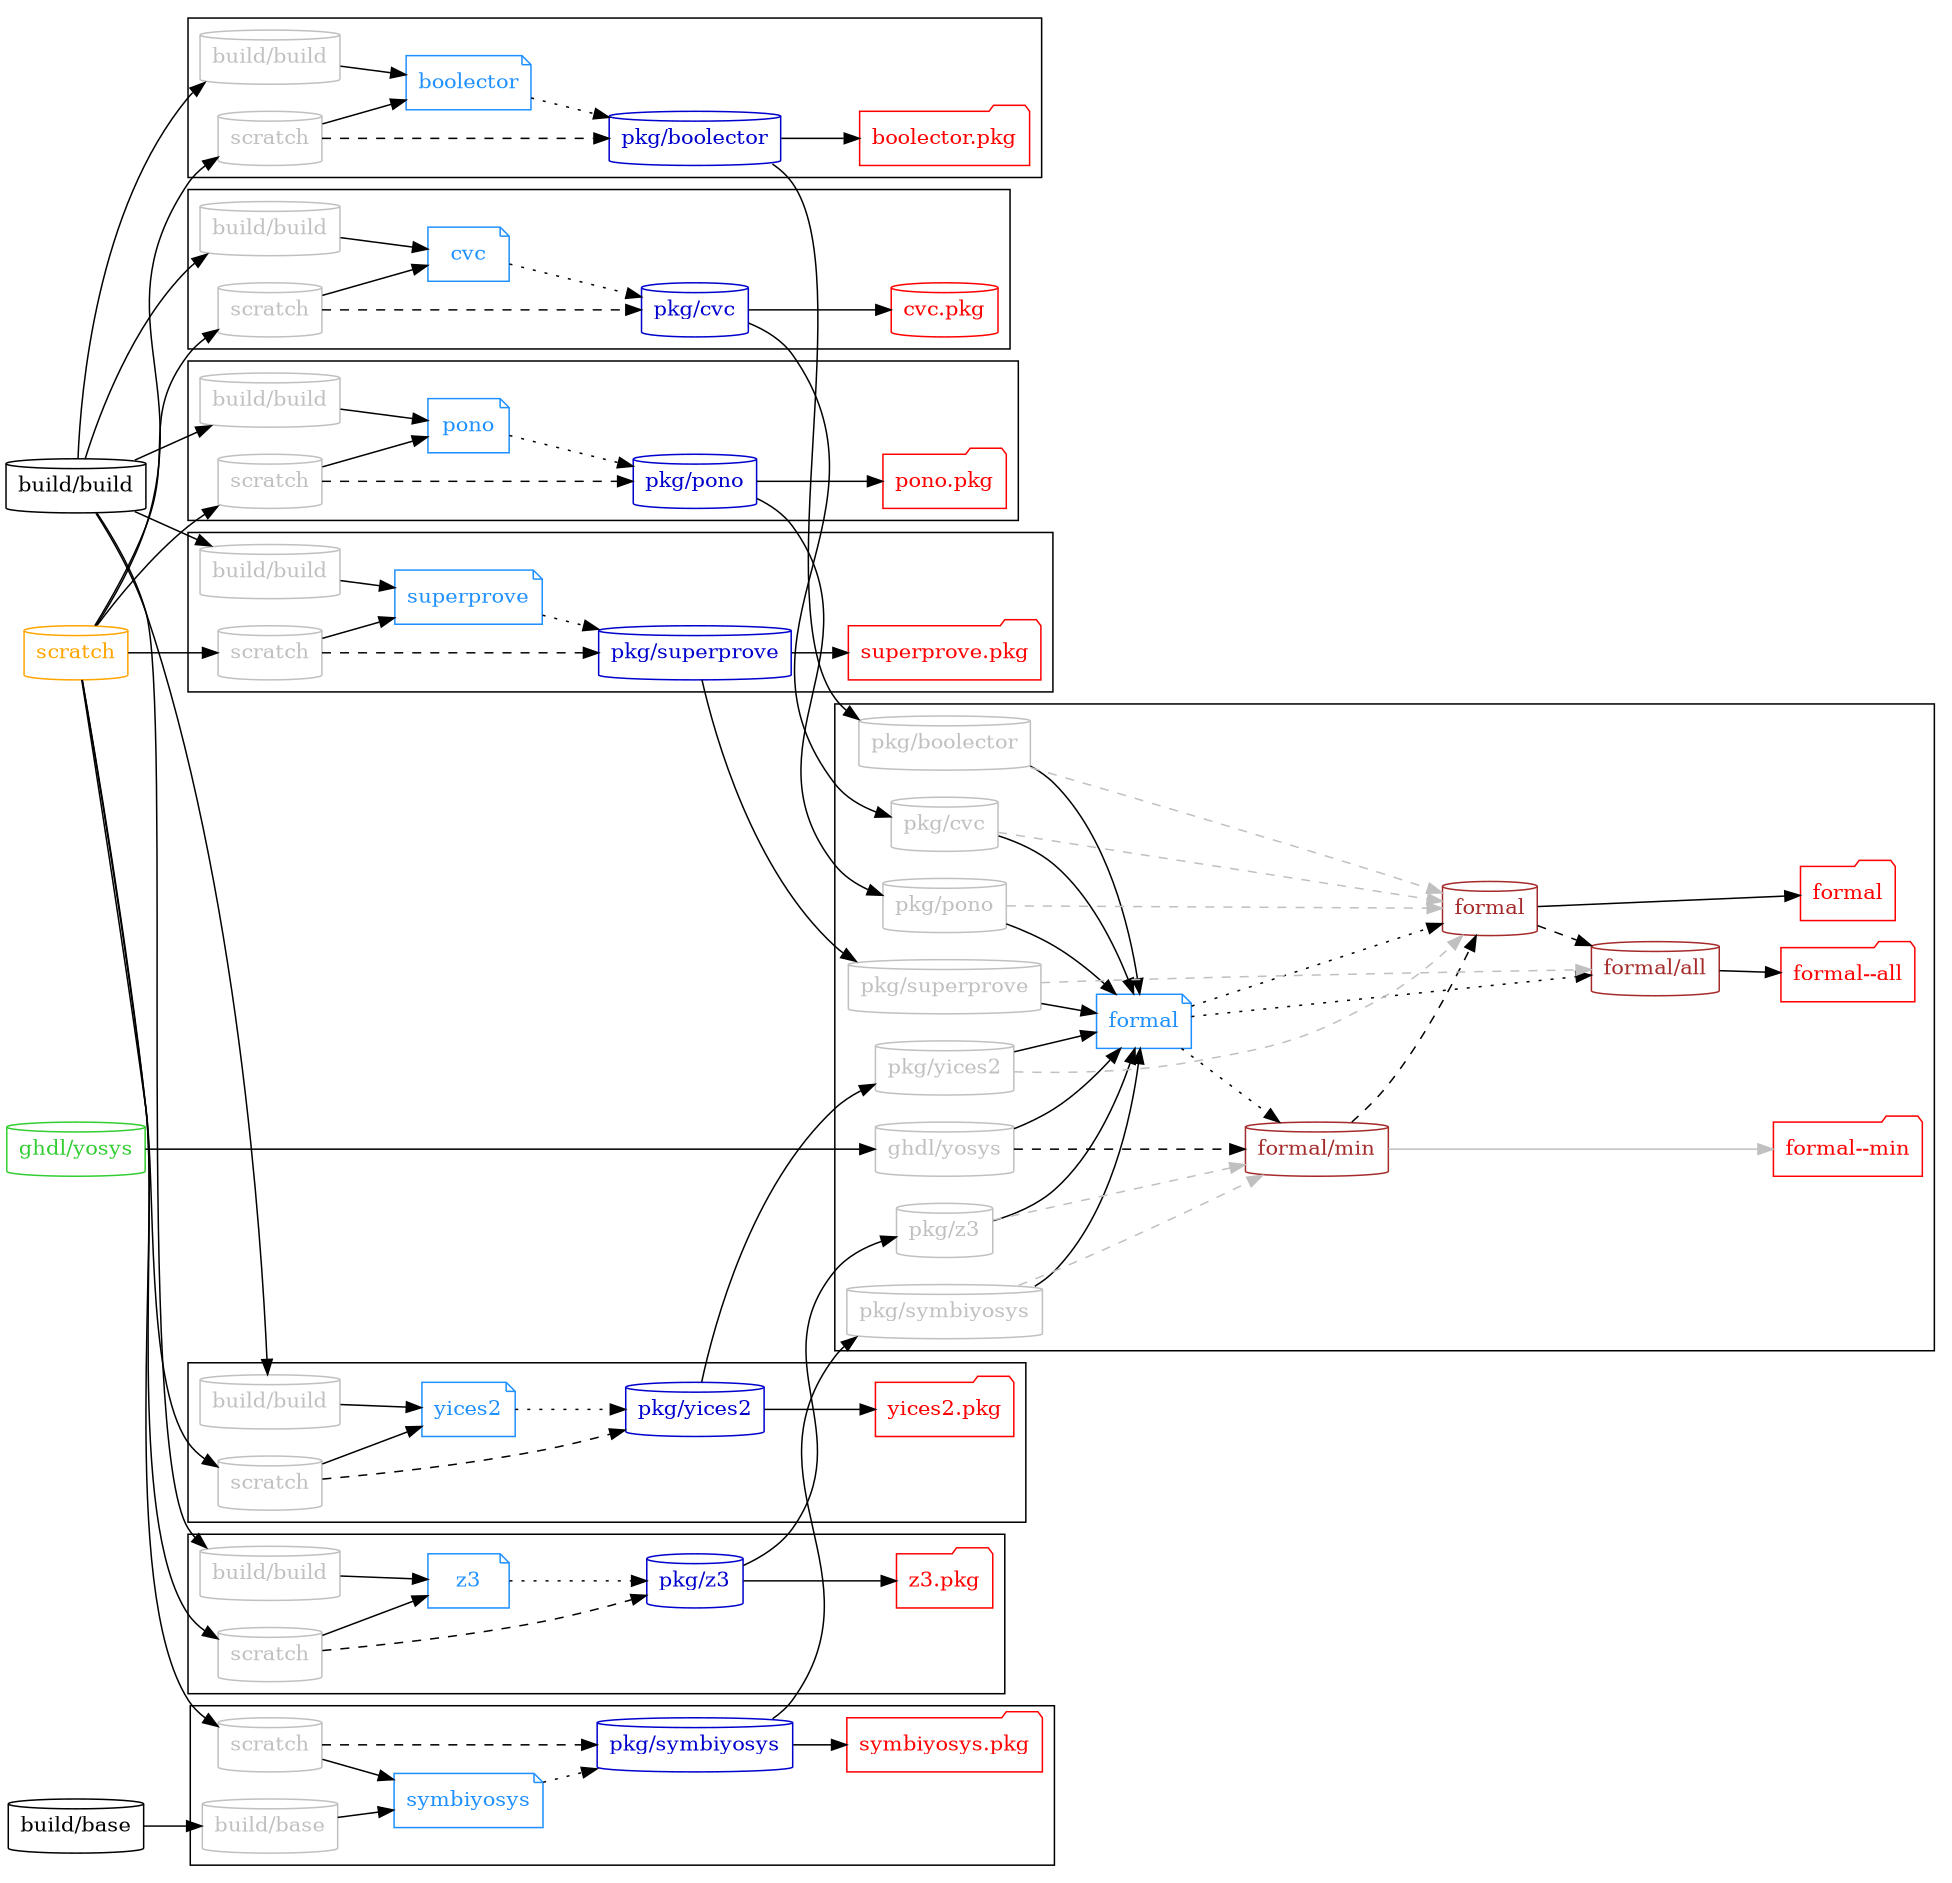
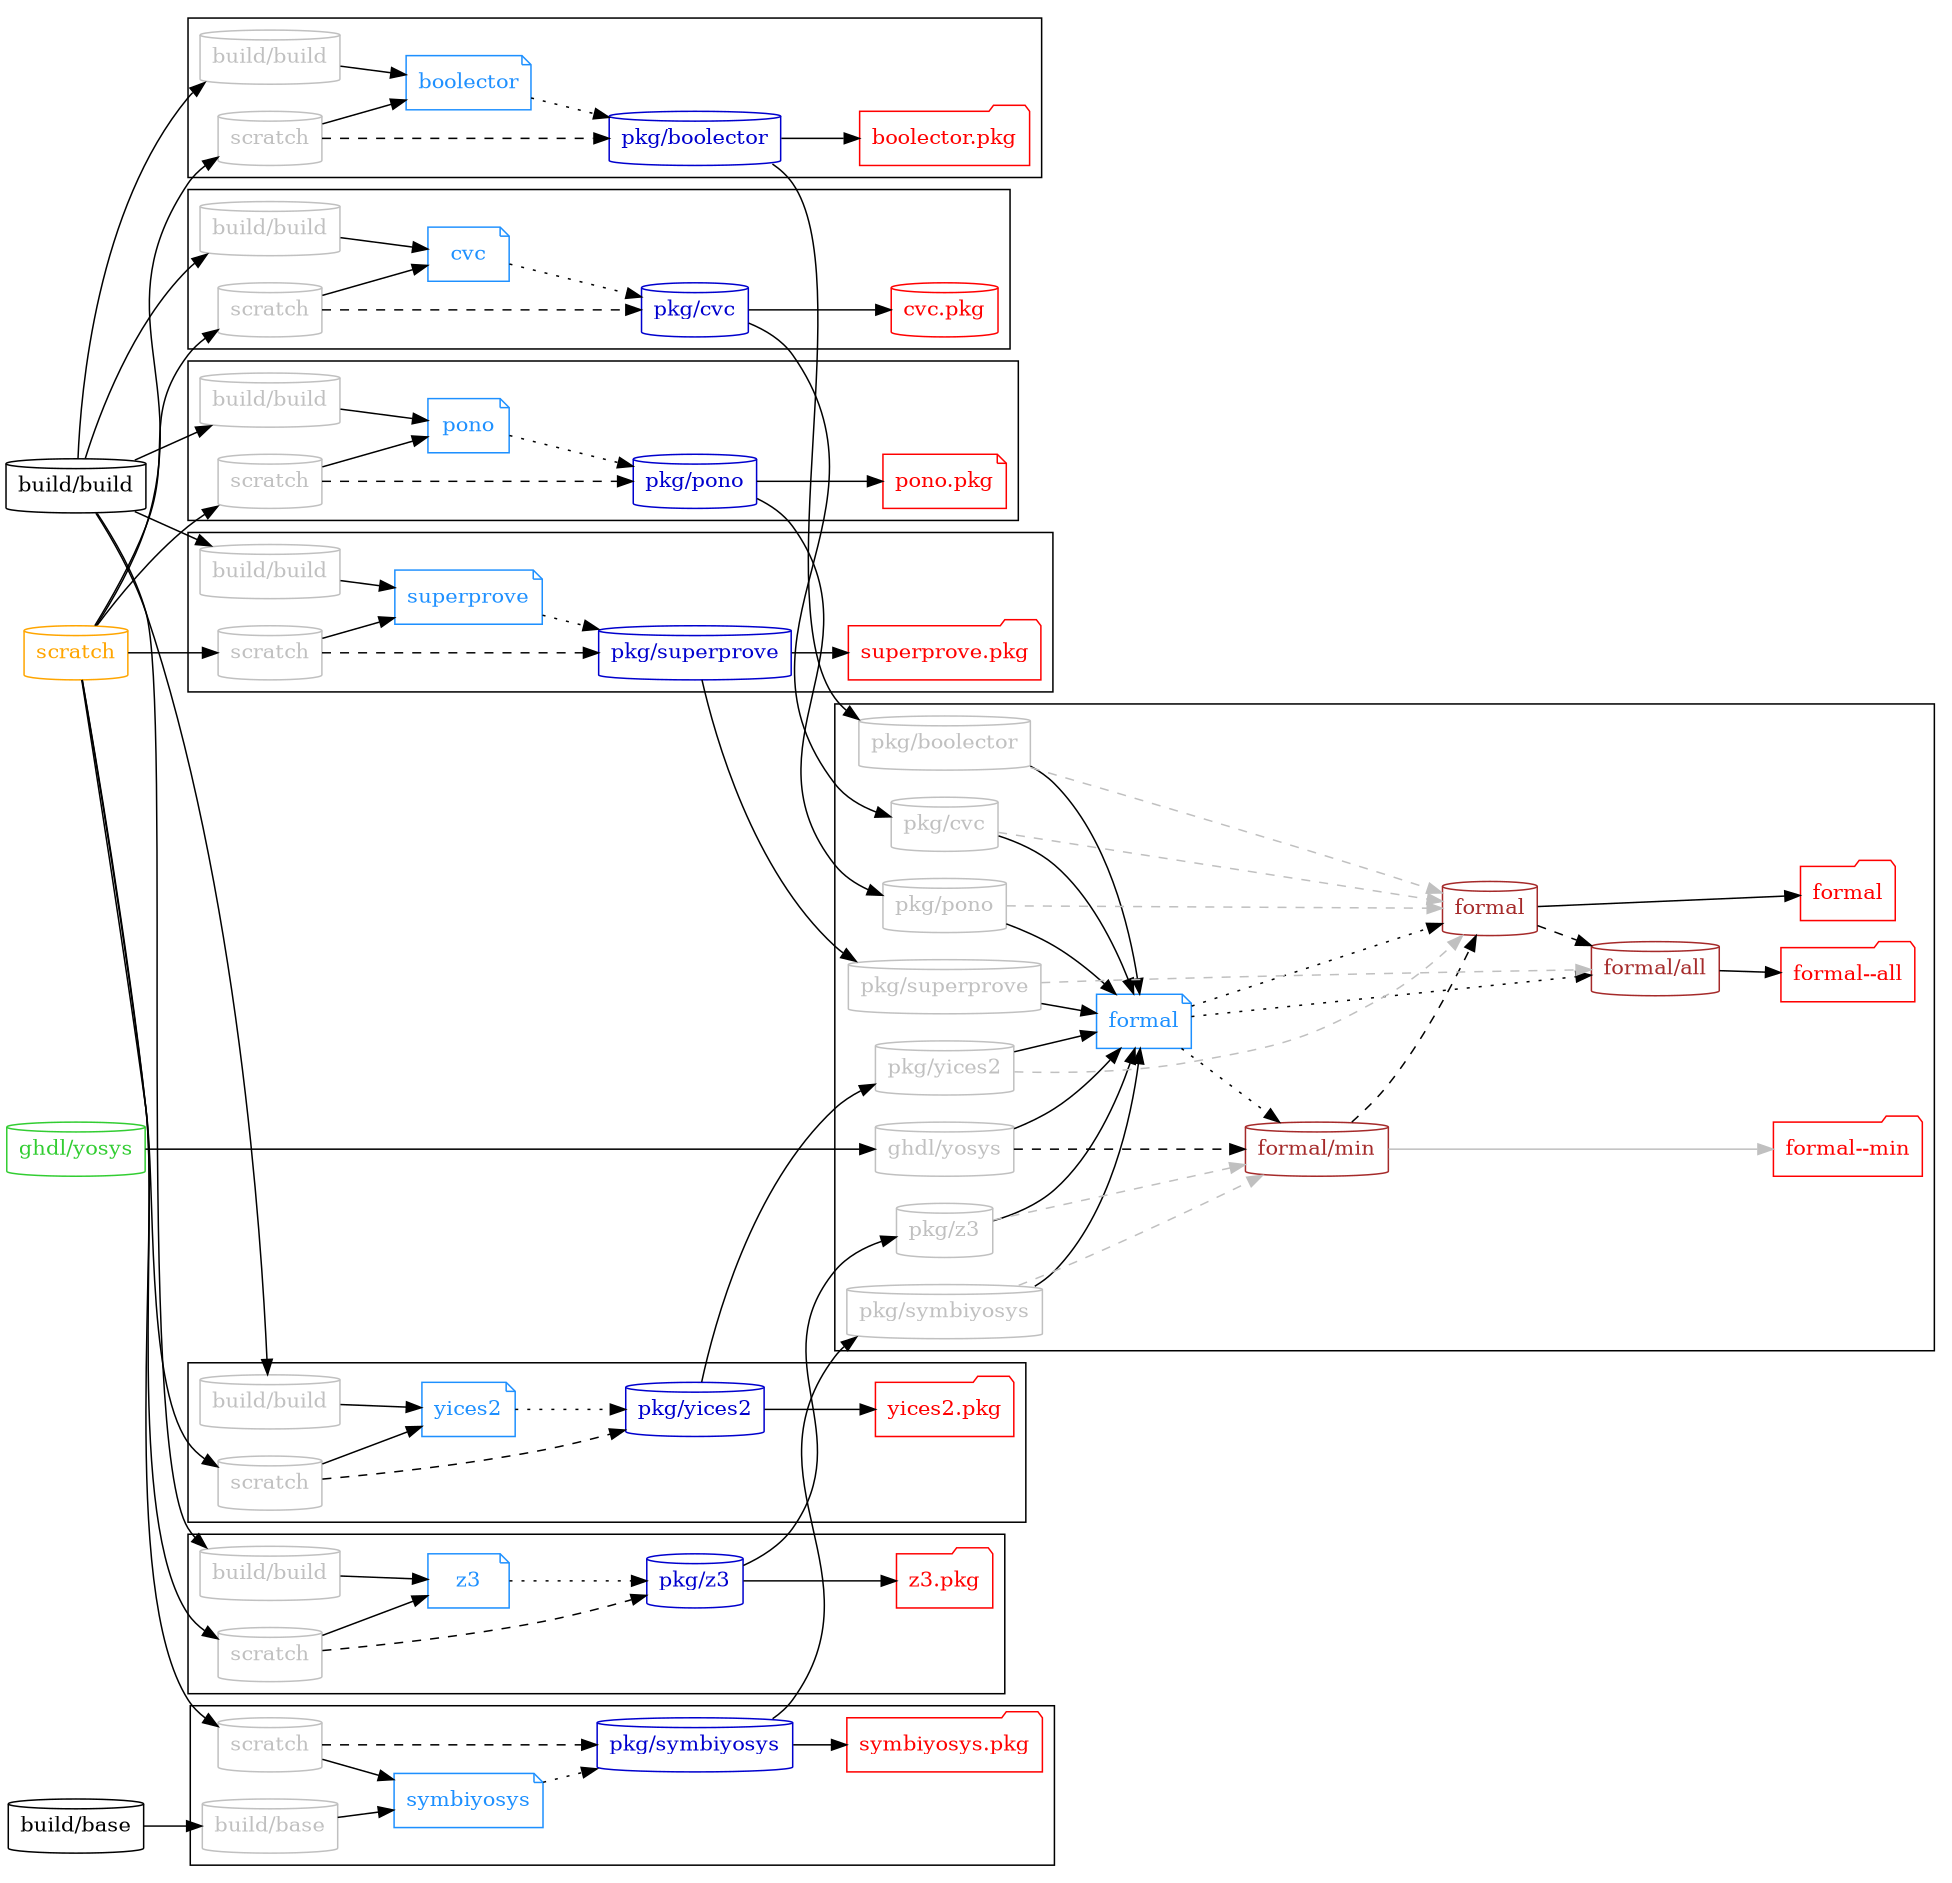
(945, 481) -> (945, 481)
